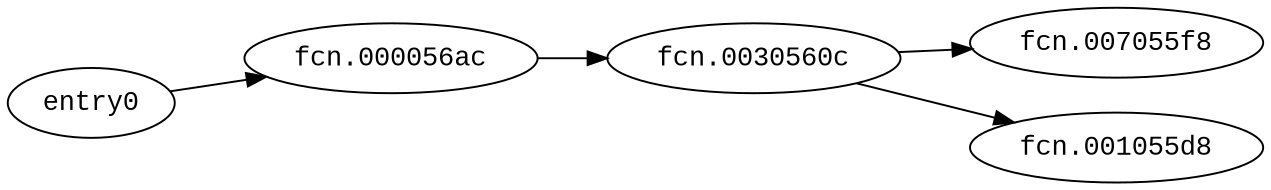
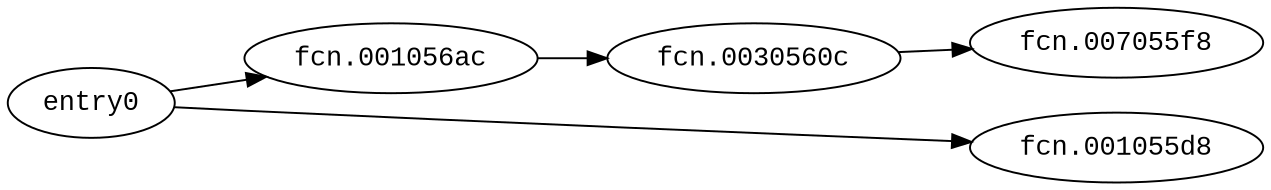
(391, 58) -> (391, 58)
(926, 101) -> (563, 125)
